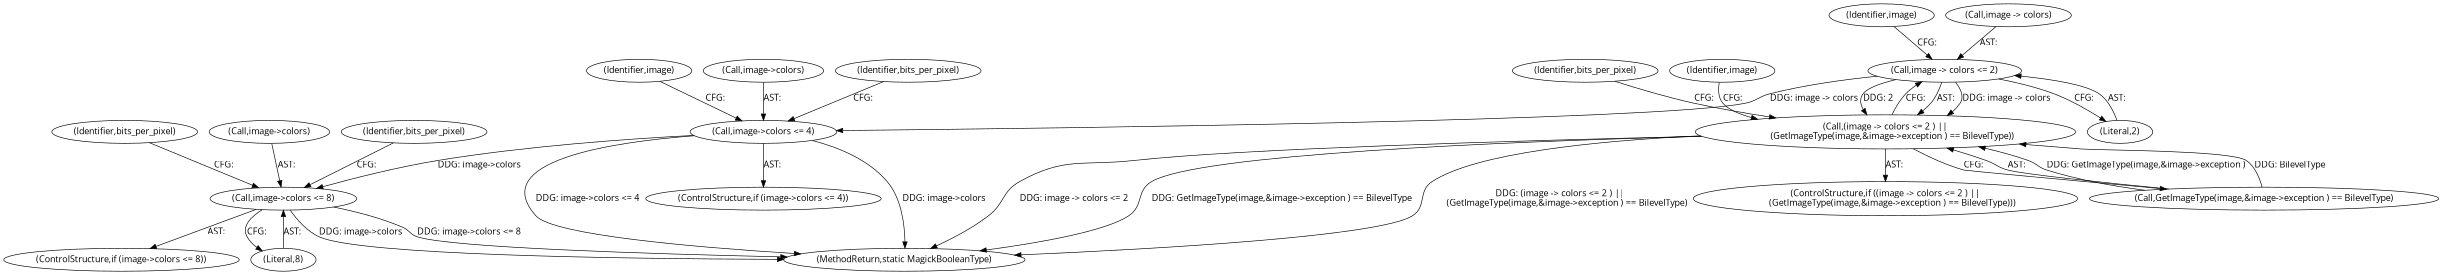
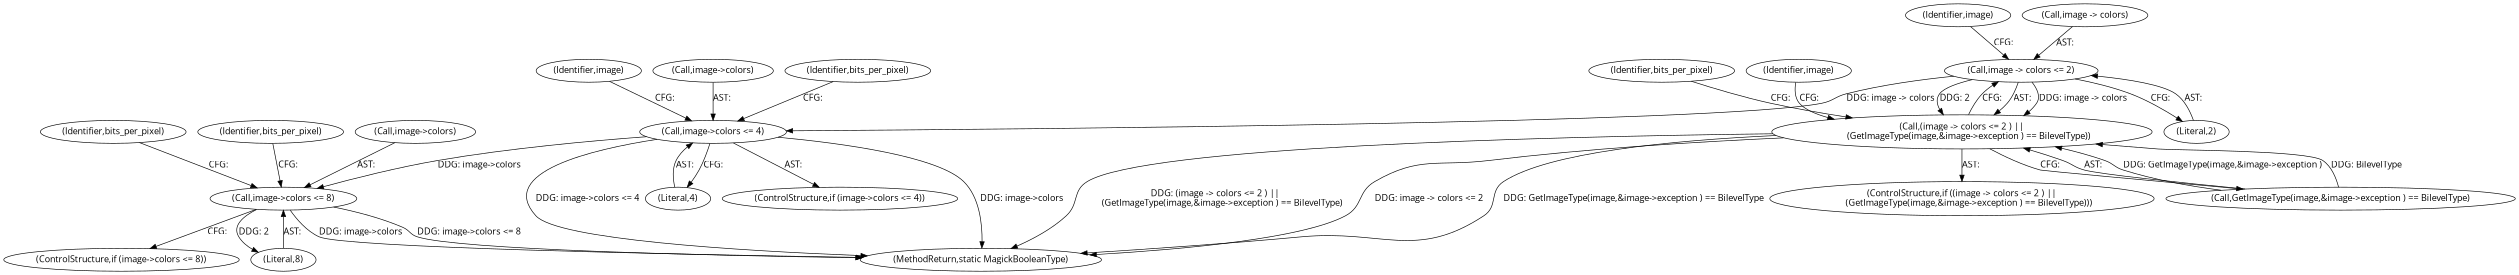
none -> (678, 199)
(218, 232) -> (219, 232)
(258, 232) -> (254, 232)
